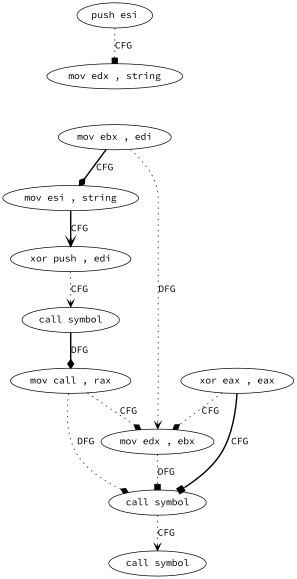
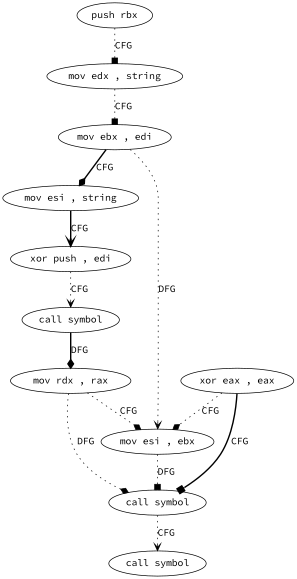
(115, 15) -> (115, 15)
none -> (115, 103)
(71, 381) -> (71, 381)
(158, 442) -> (158, 442)
